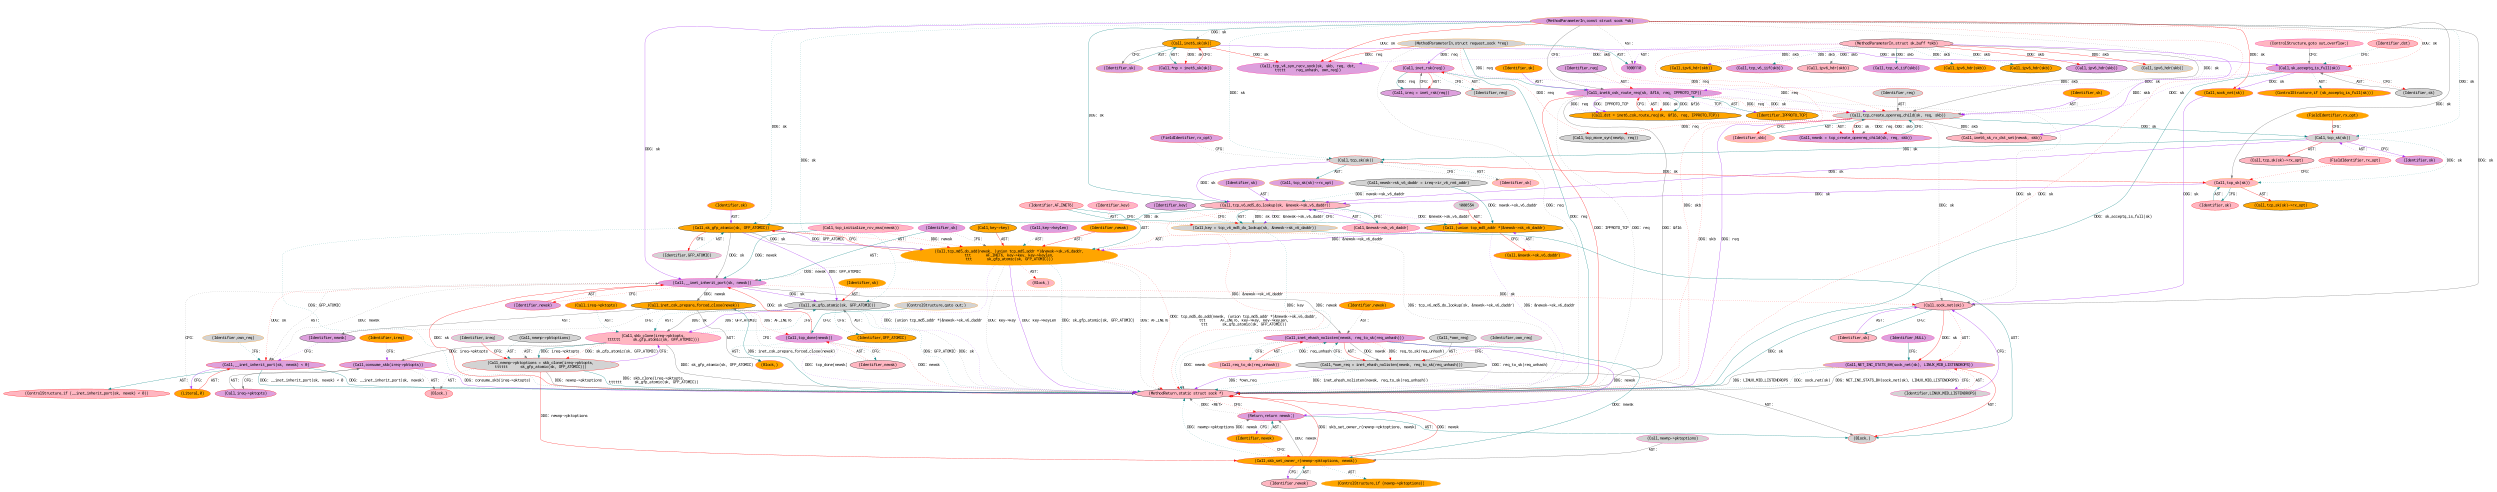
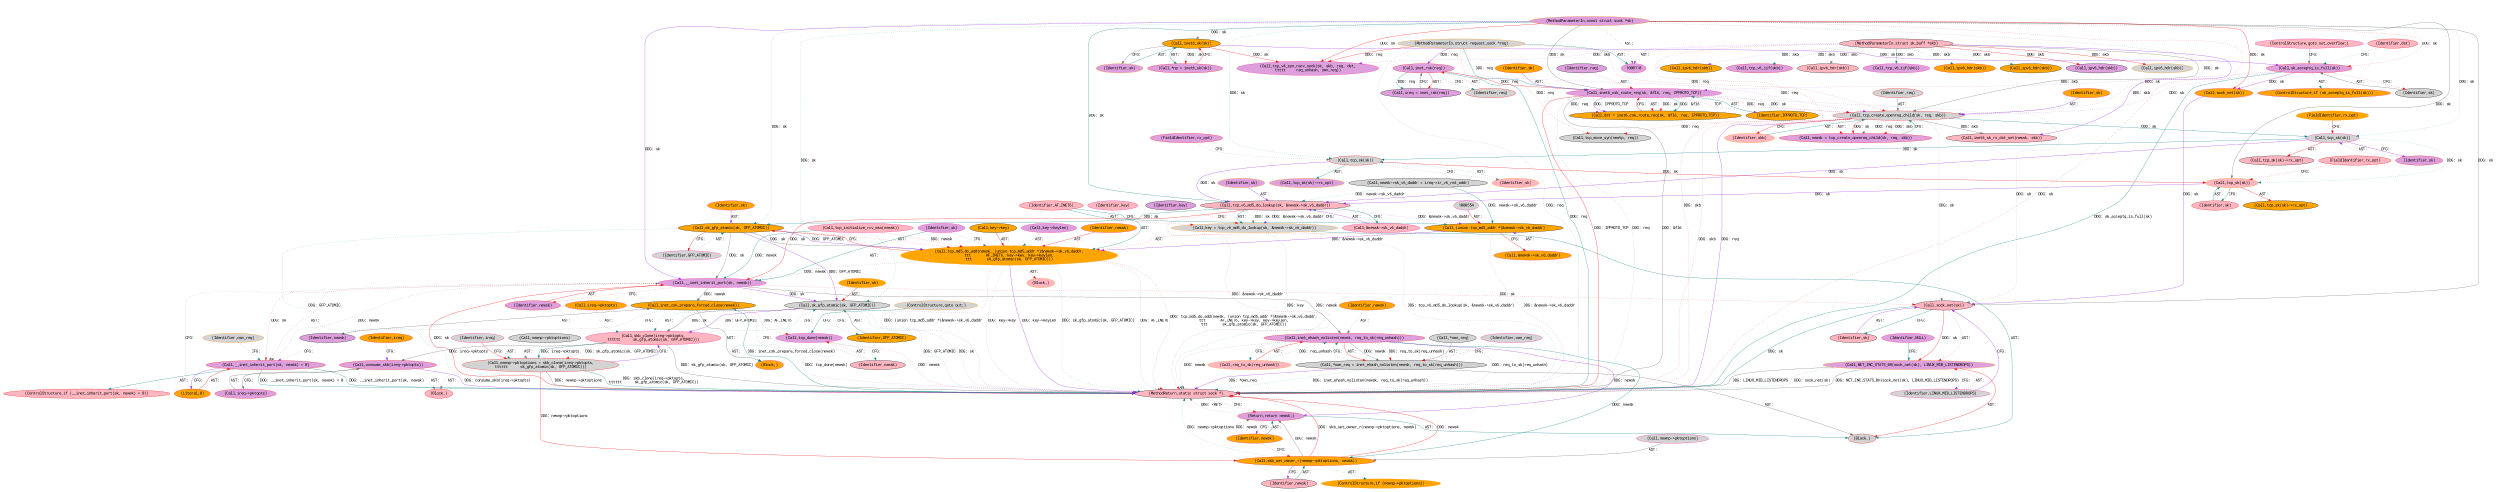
(1557, 55) -> (1557, 55)
none -> (1518, 86)
(784, 311) -> (984, 219)
